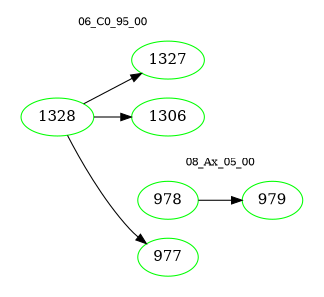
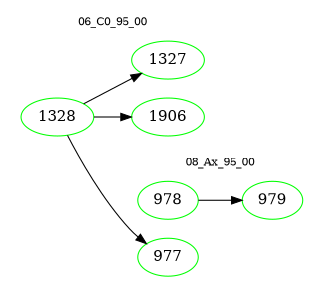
(168, 117) -> (168, 117)
(220, 163) -> (220, 163)
